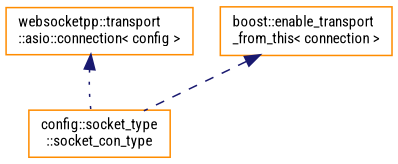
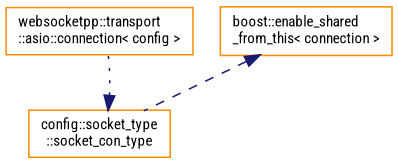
(306, 31) -> (306, 31)
(89, 90) -> (110, 75)
